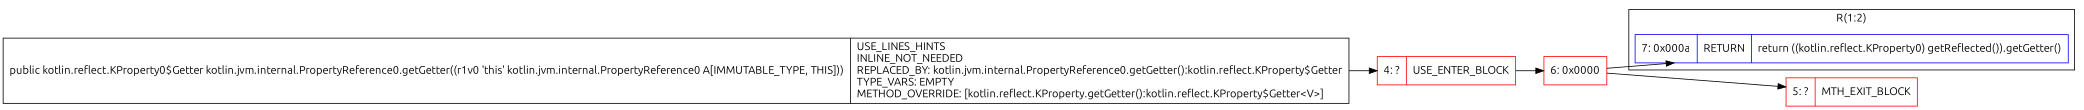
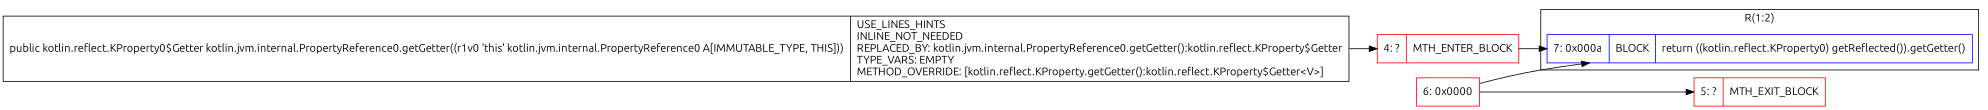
(1724, 48) -> (1632, 48)
(1461, 70) -> (1463, 48)
(1526, 71) -> (1529, 49)
